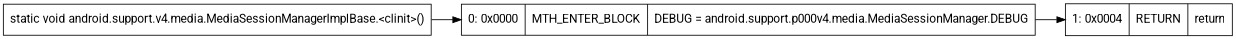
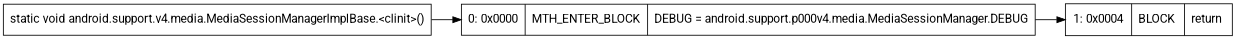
(1159, 19) -> (1157, 19)
